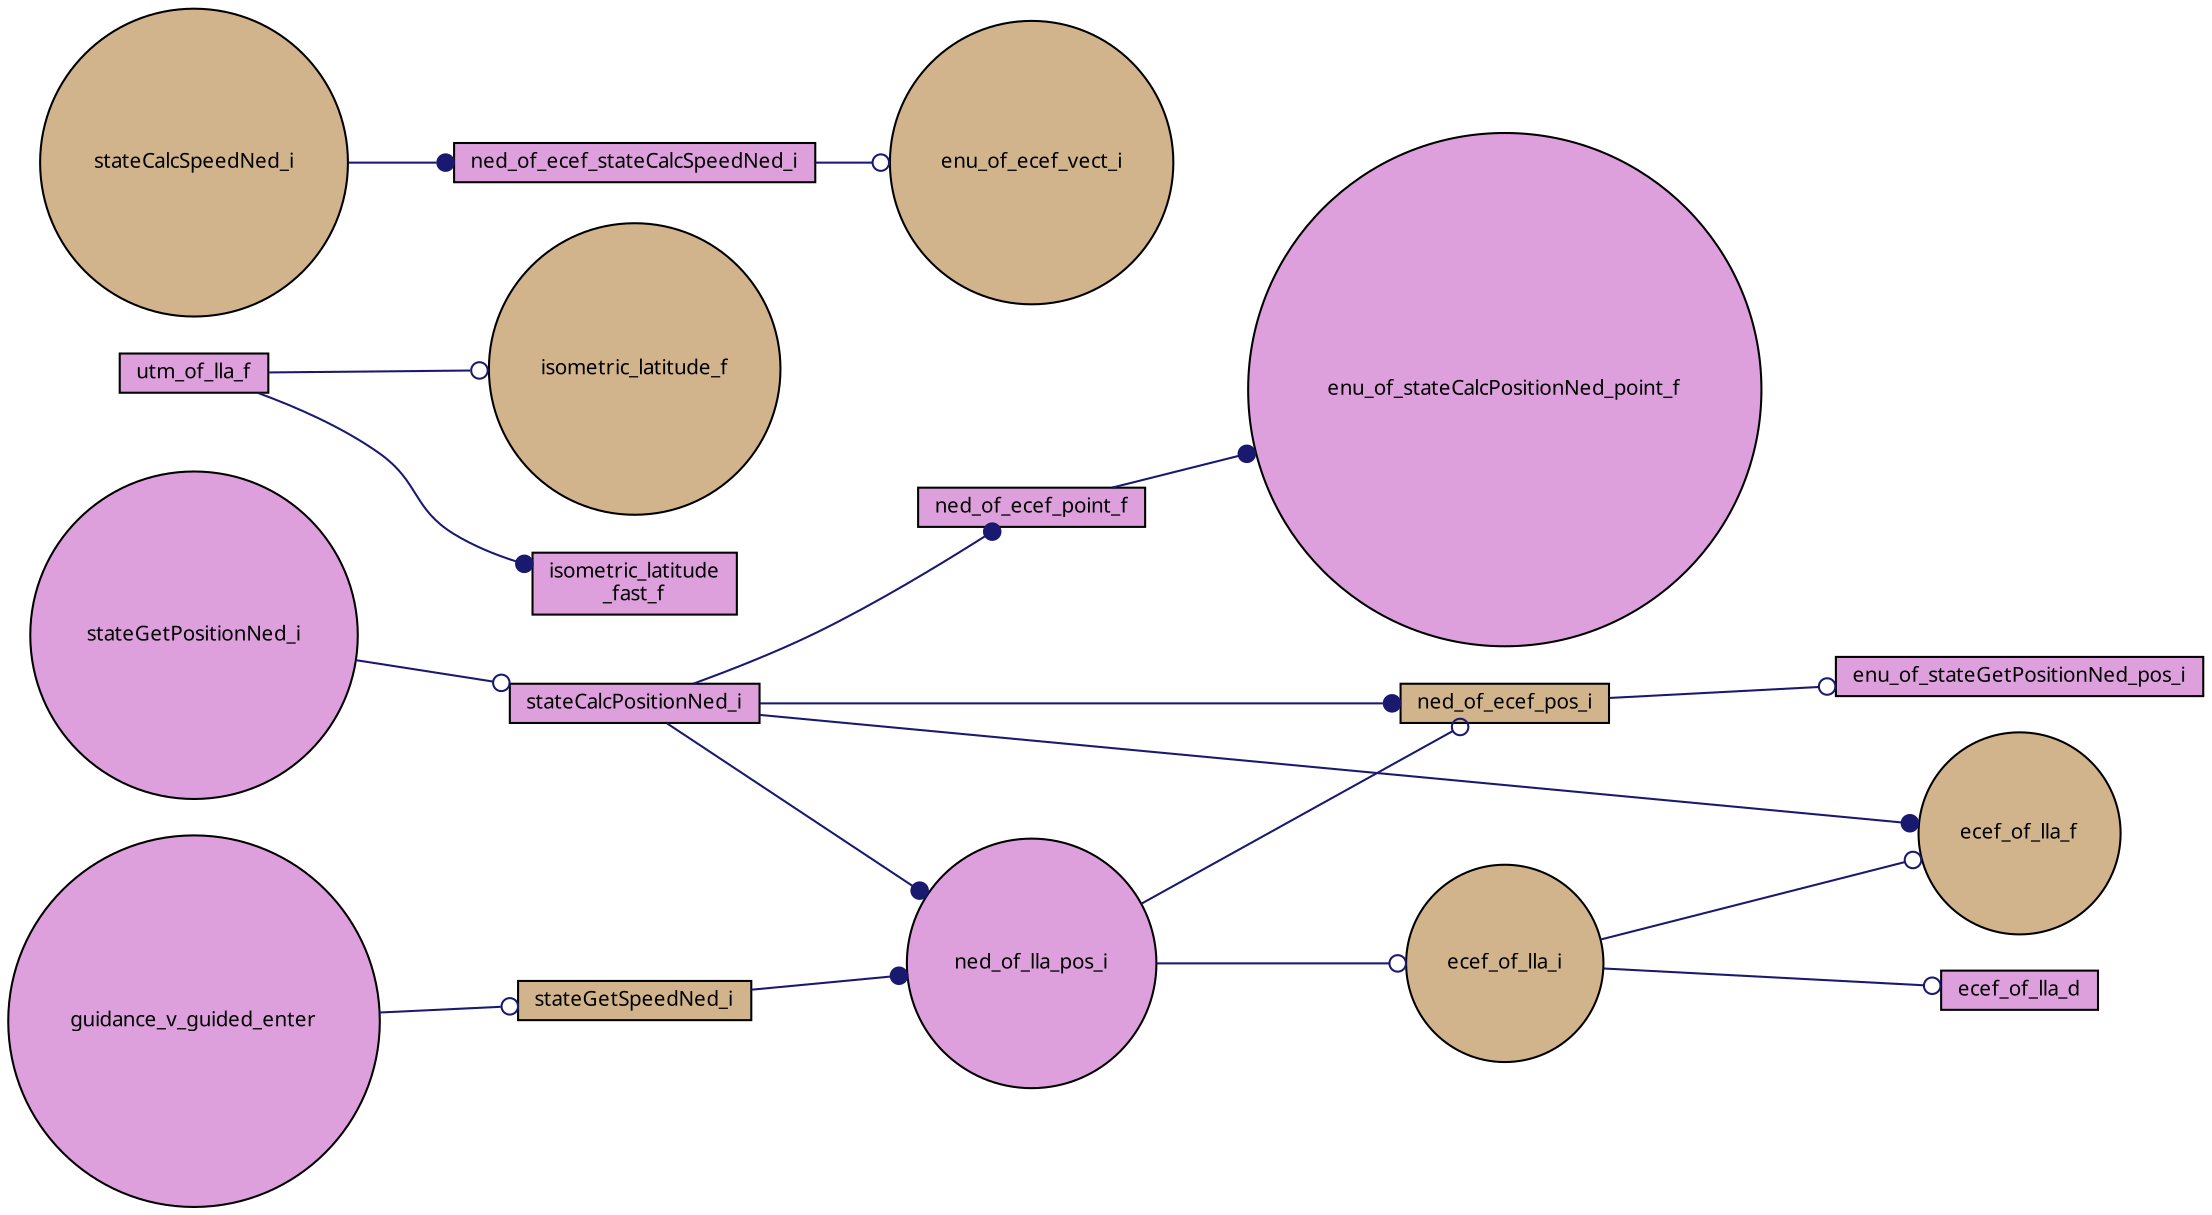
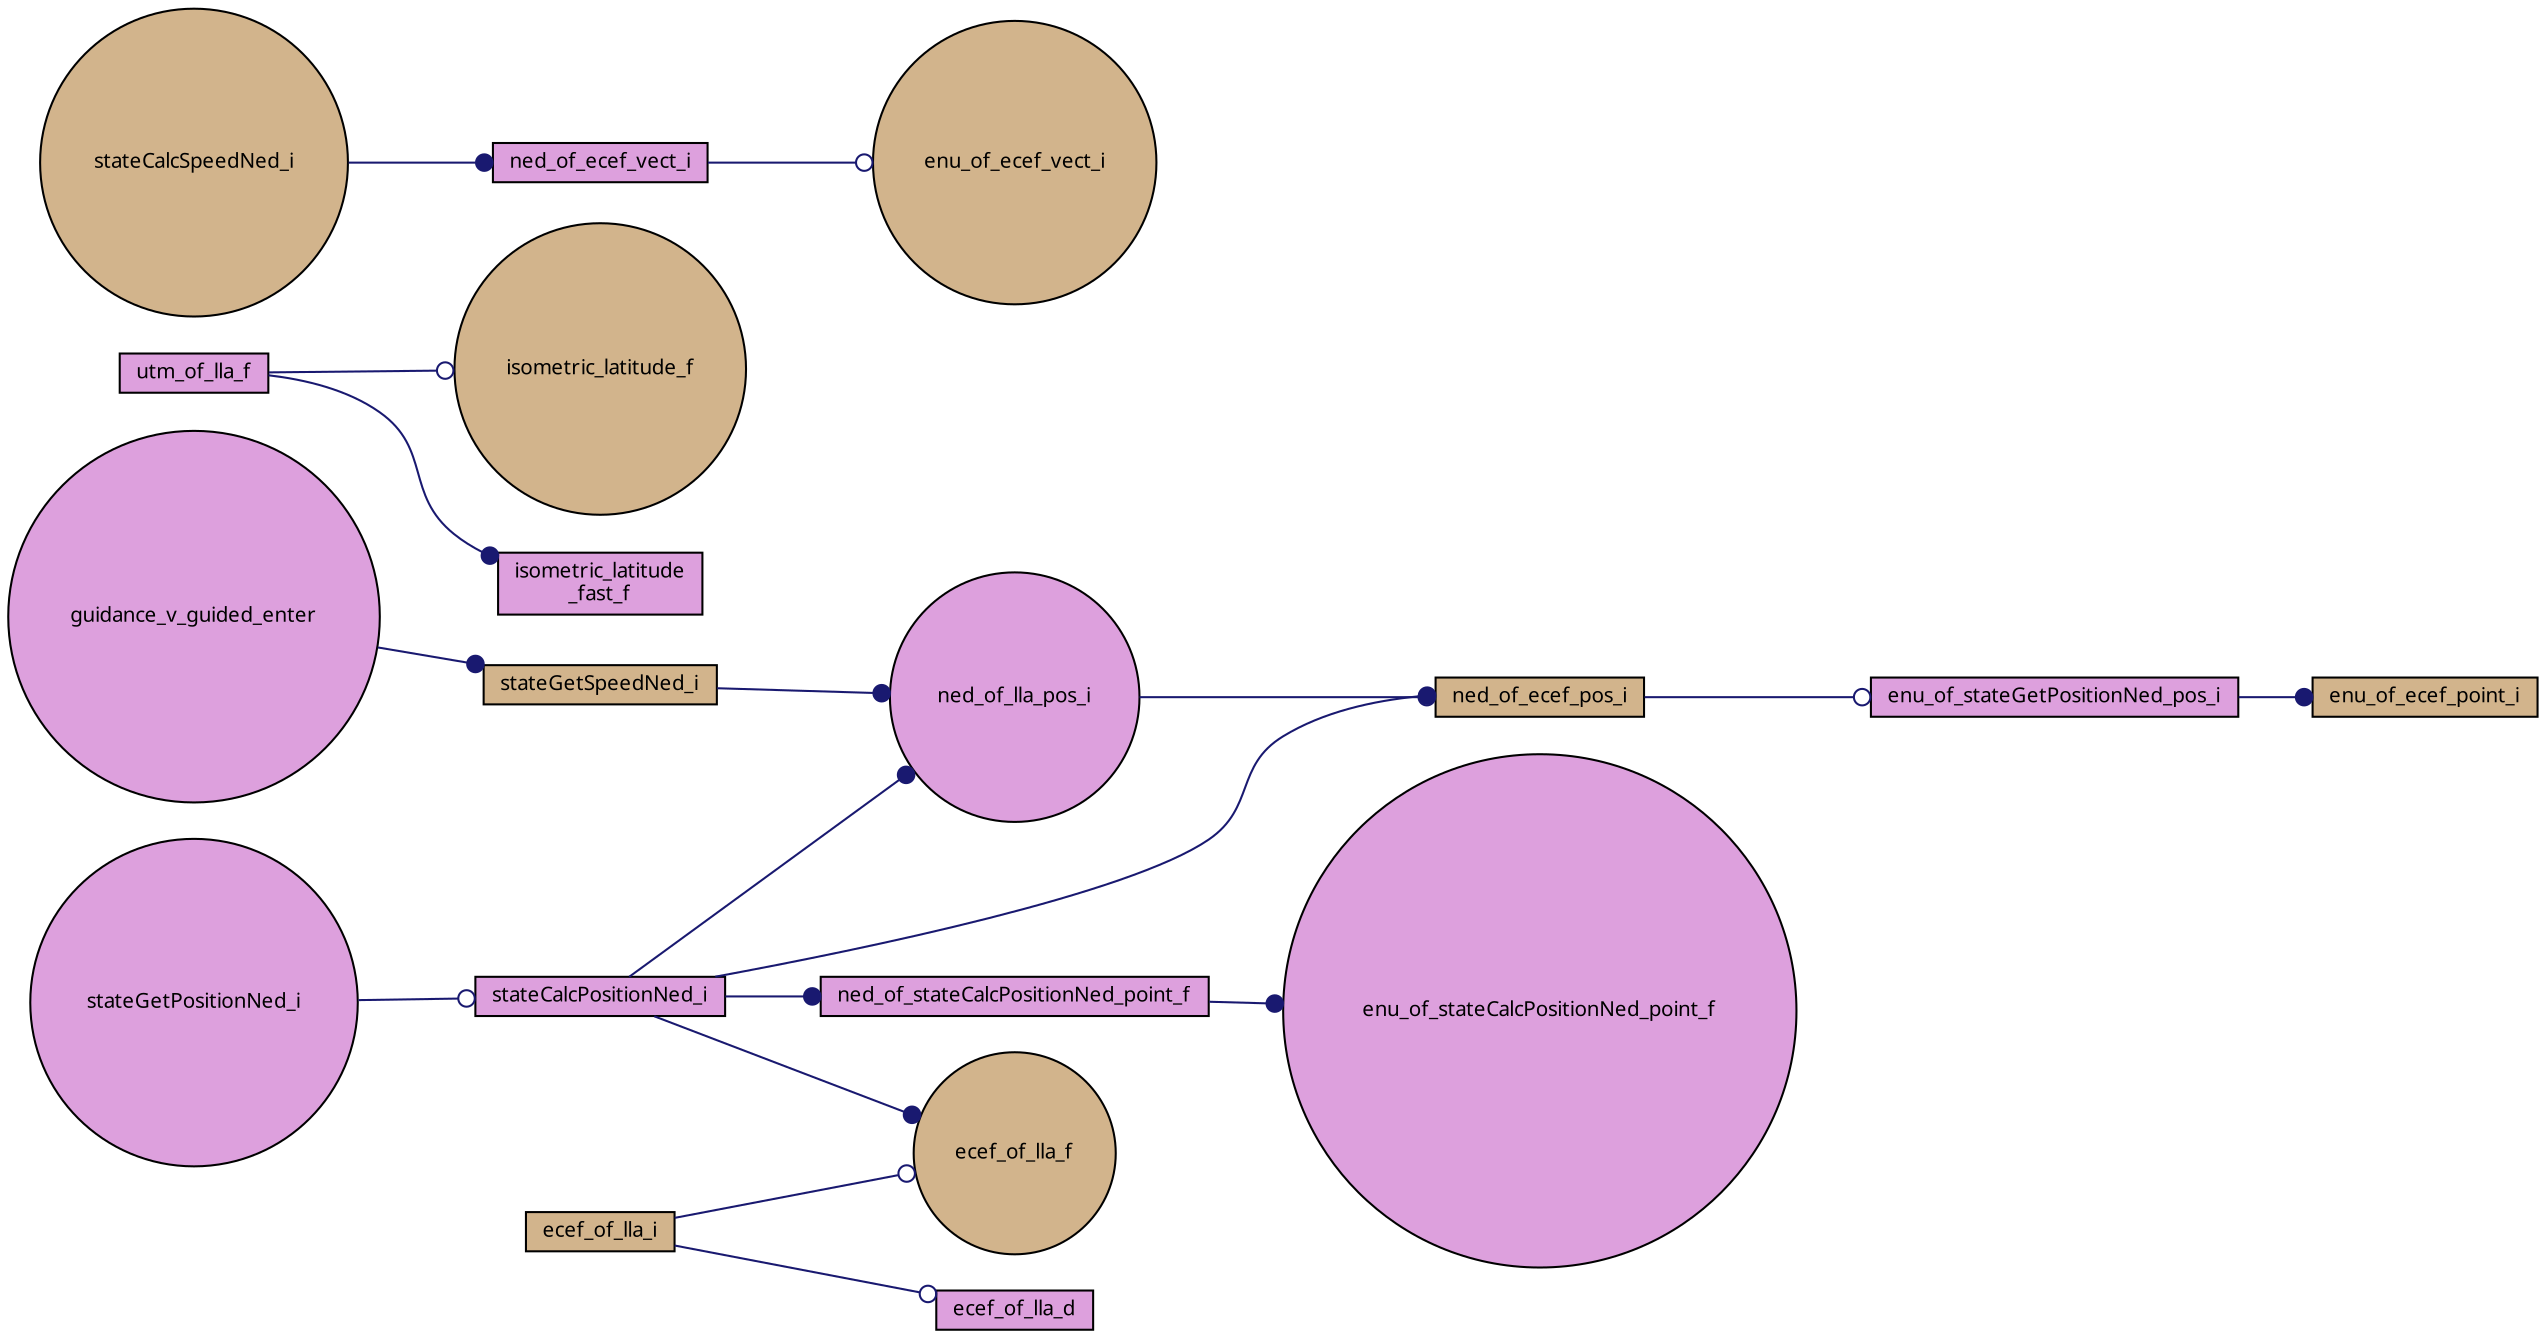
(635, 163) -> (600, 163)
(1032, 507) -> (1015, 996)
none -> (2425, 697)
(1273, 963) -> none
(1505, 963) -> (600, 1232)
(440, 1010) -> (422, 655)
